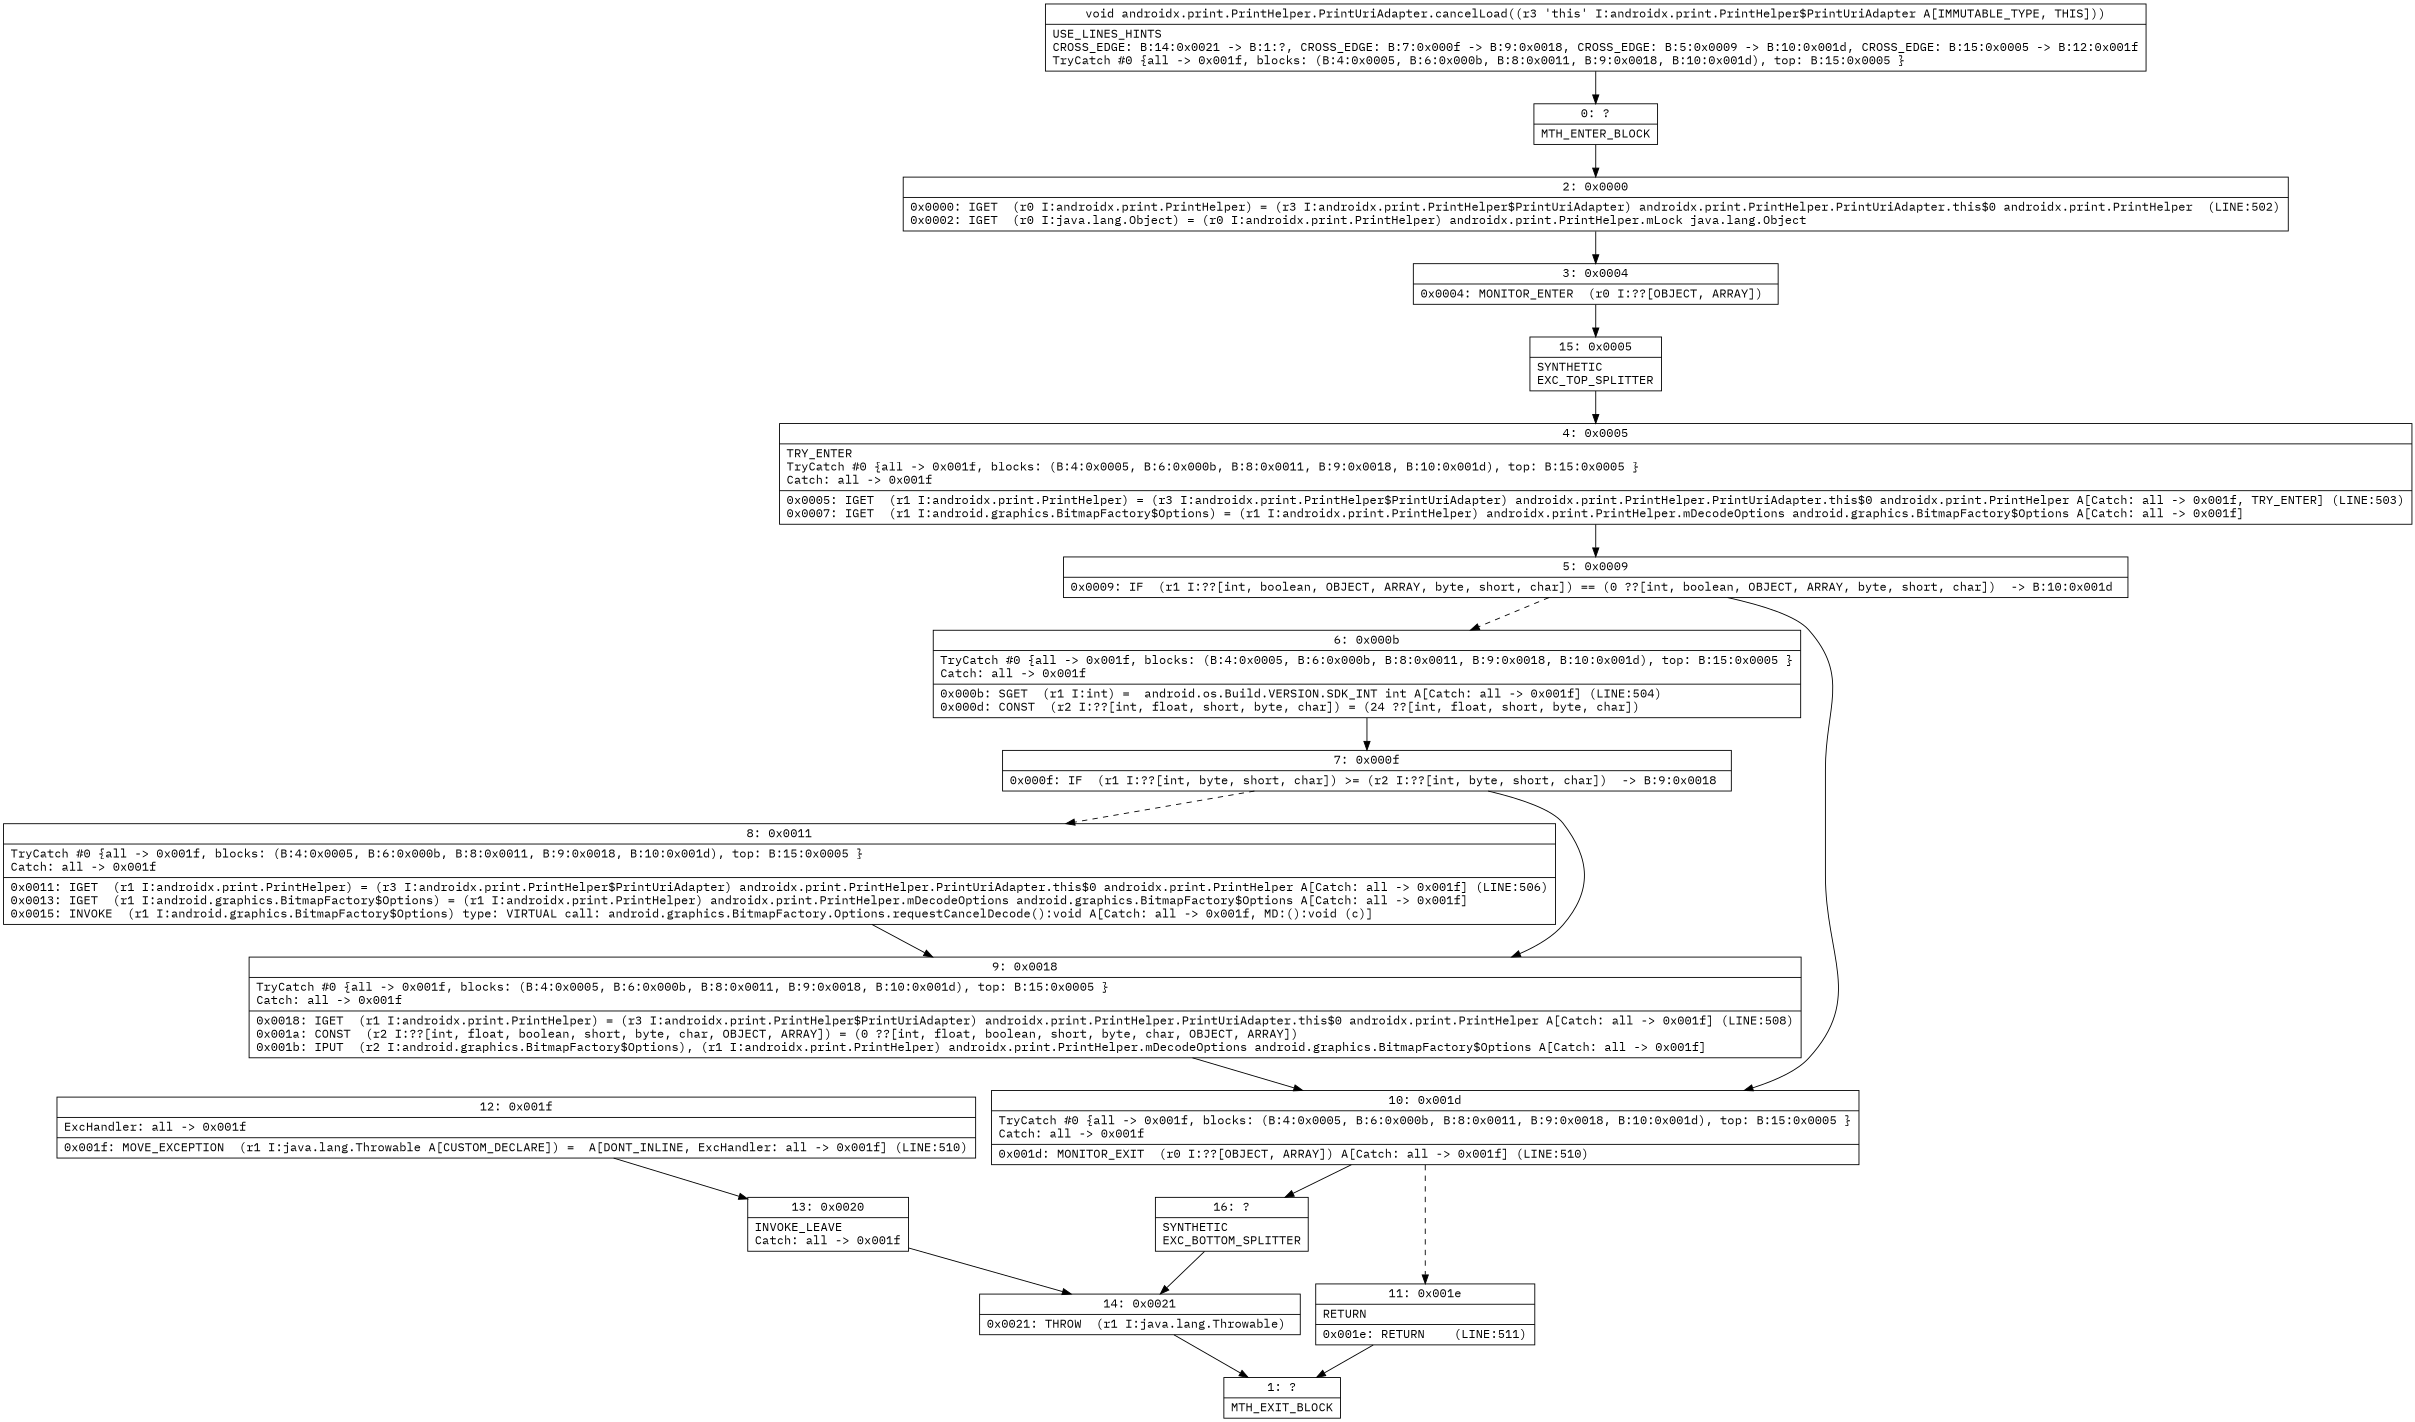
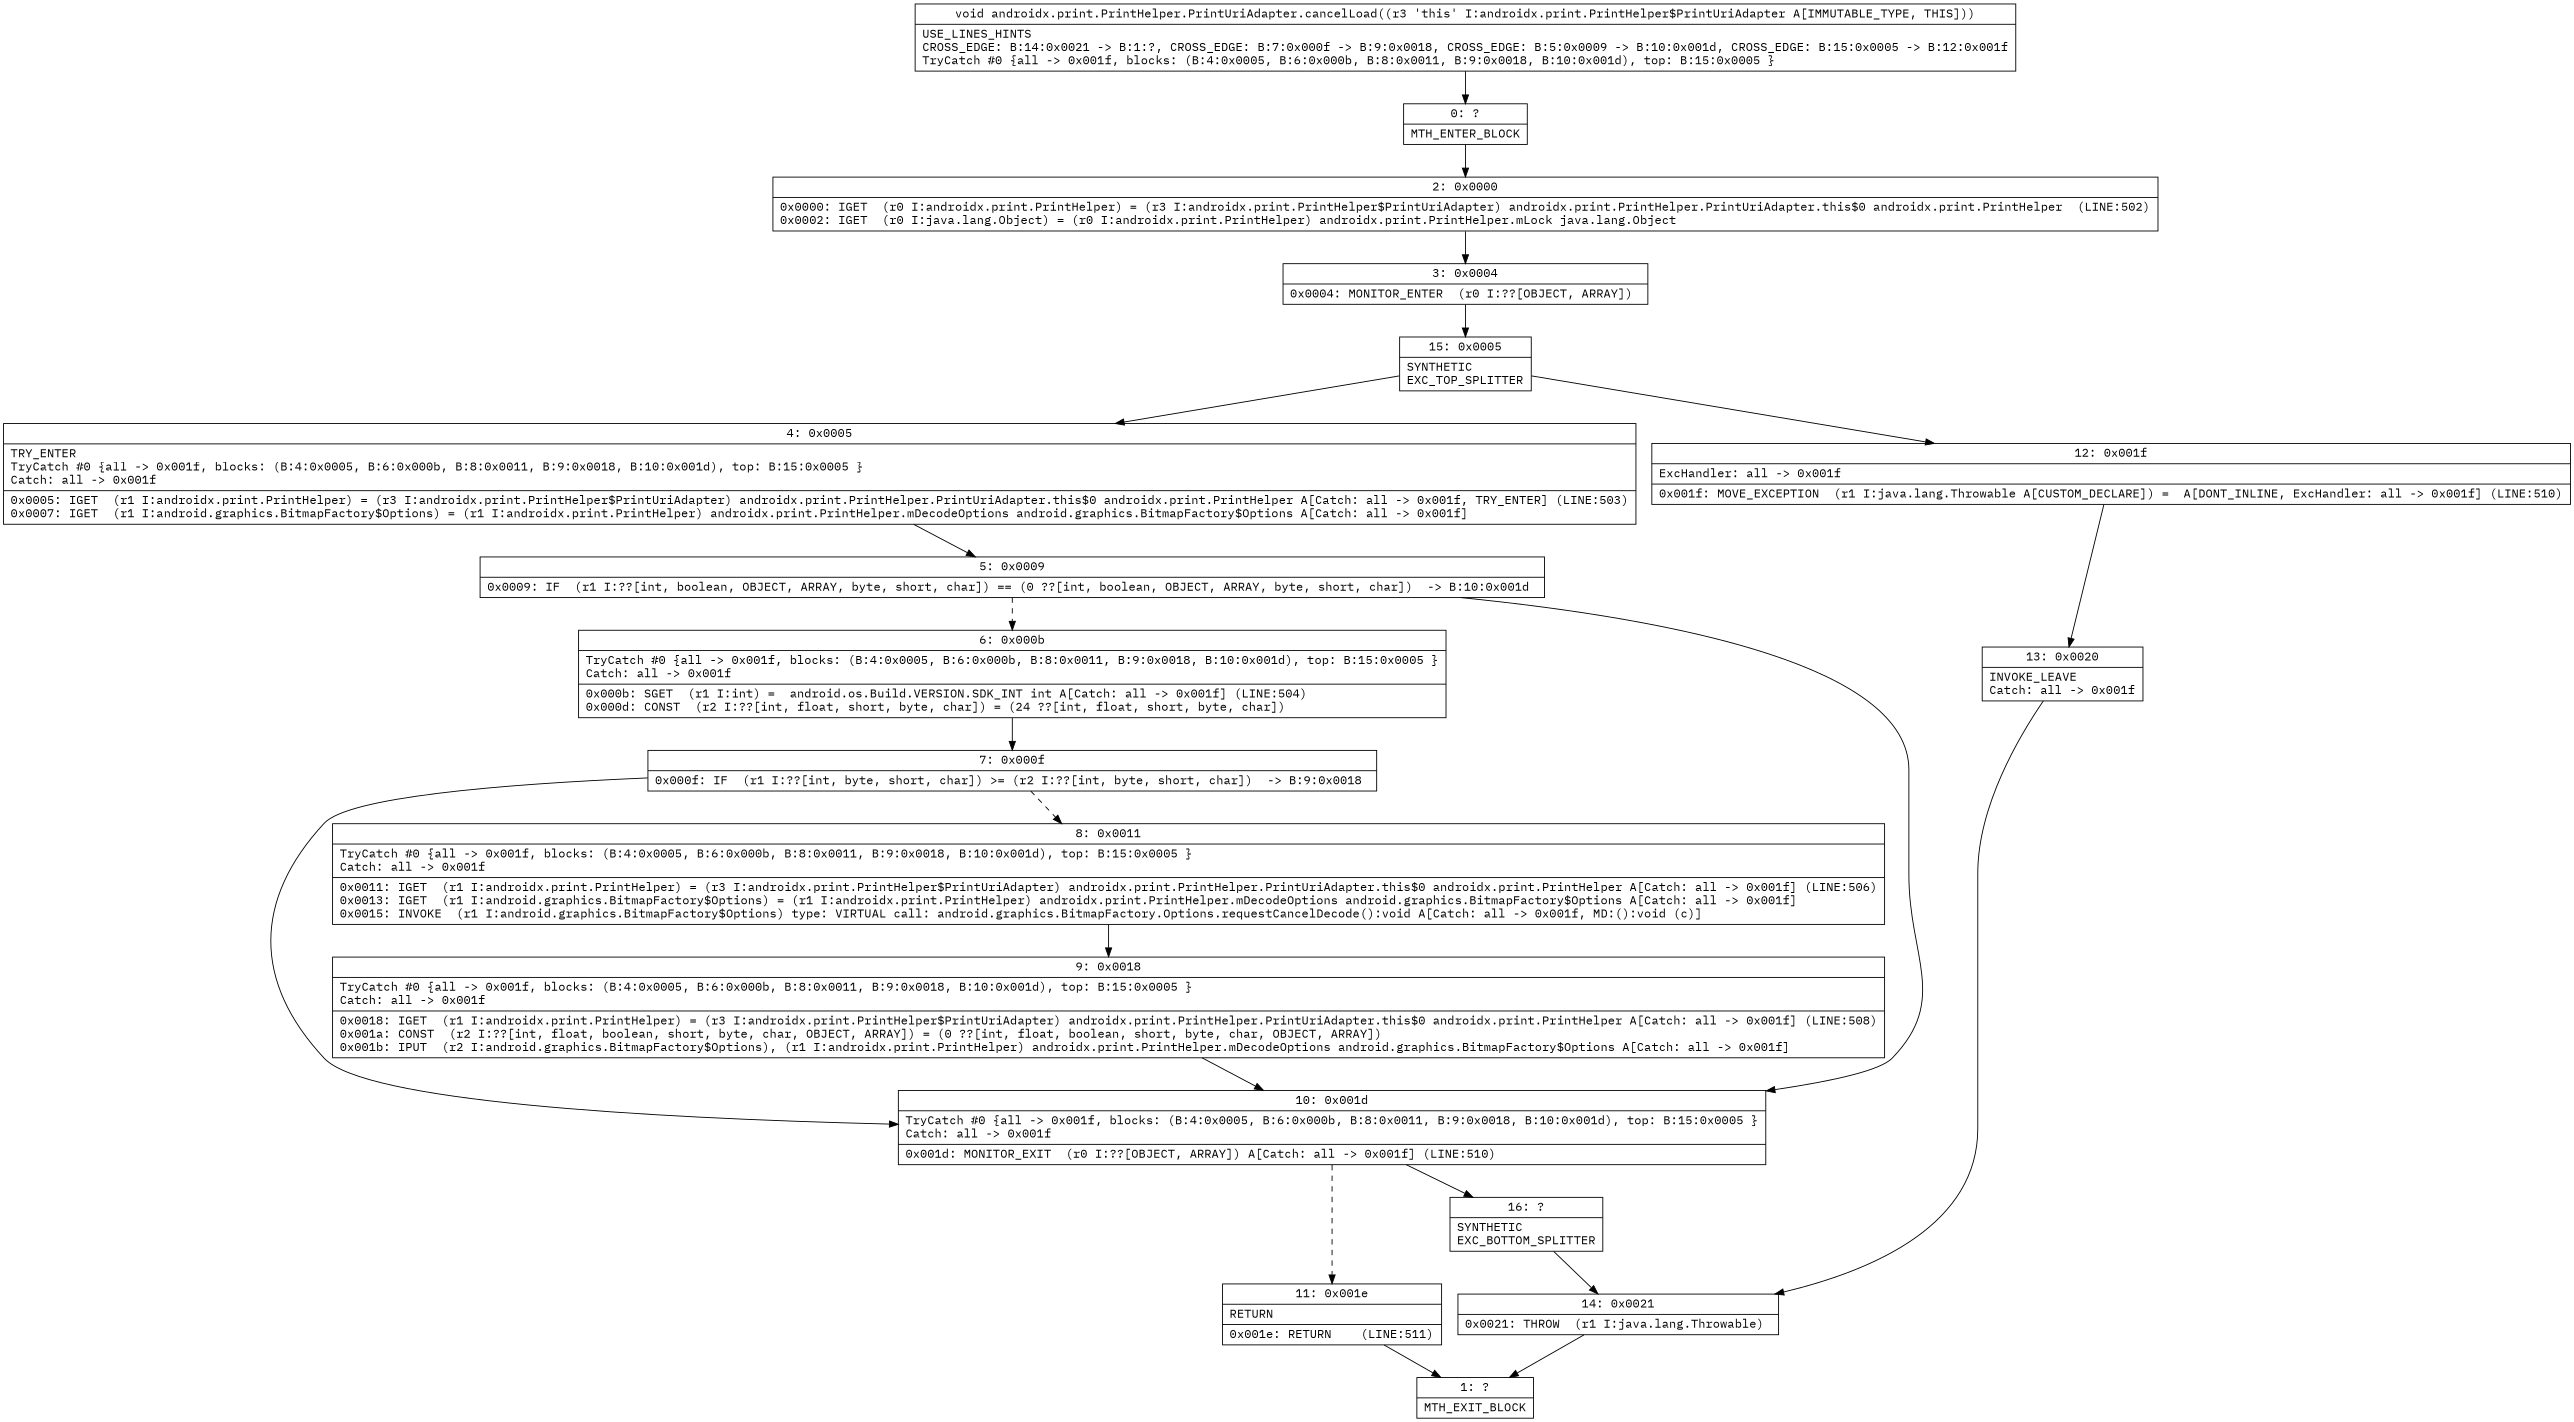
none -> (1728, 409)
(1582, 859) -> (318, 1050)
